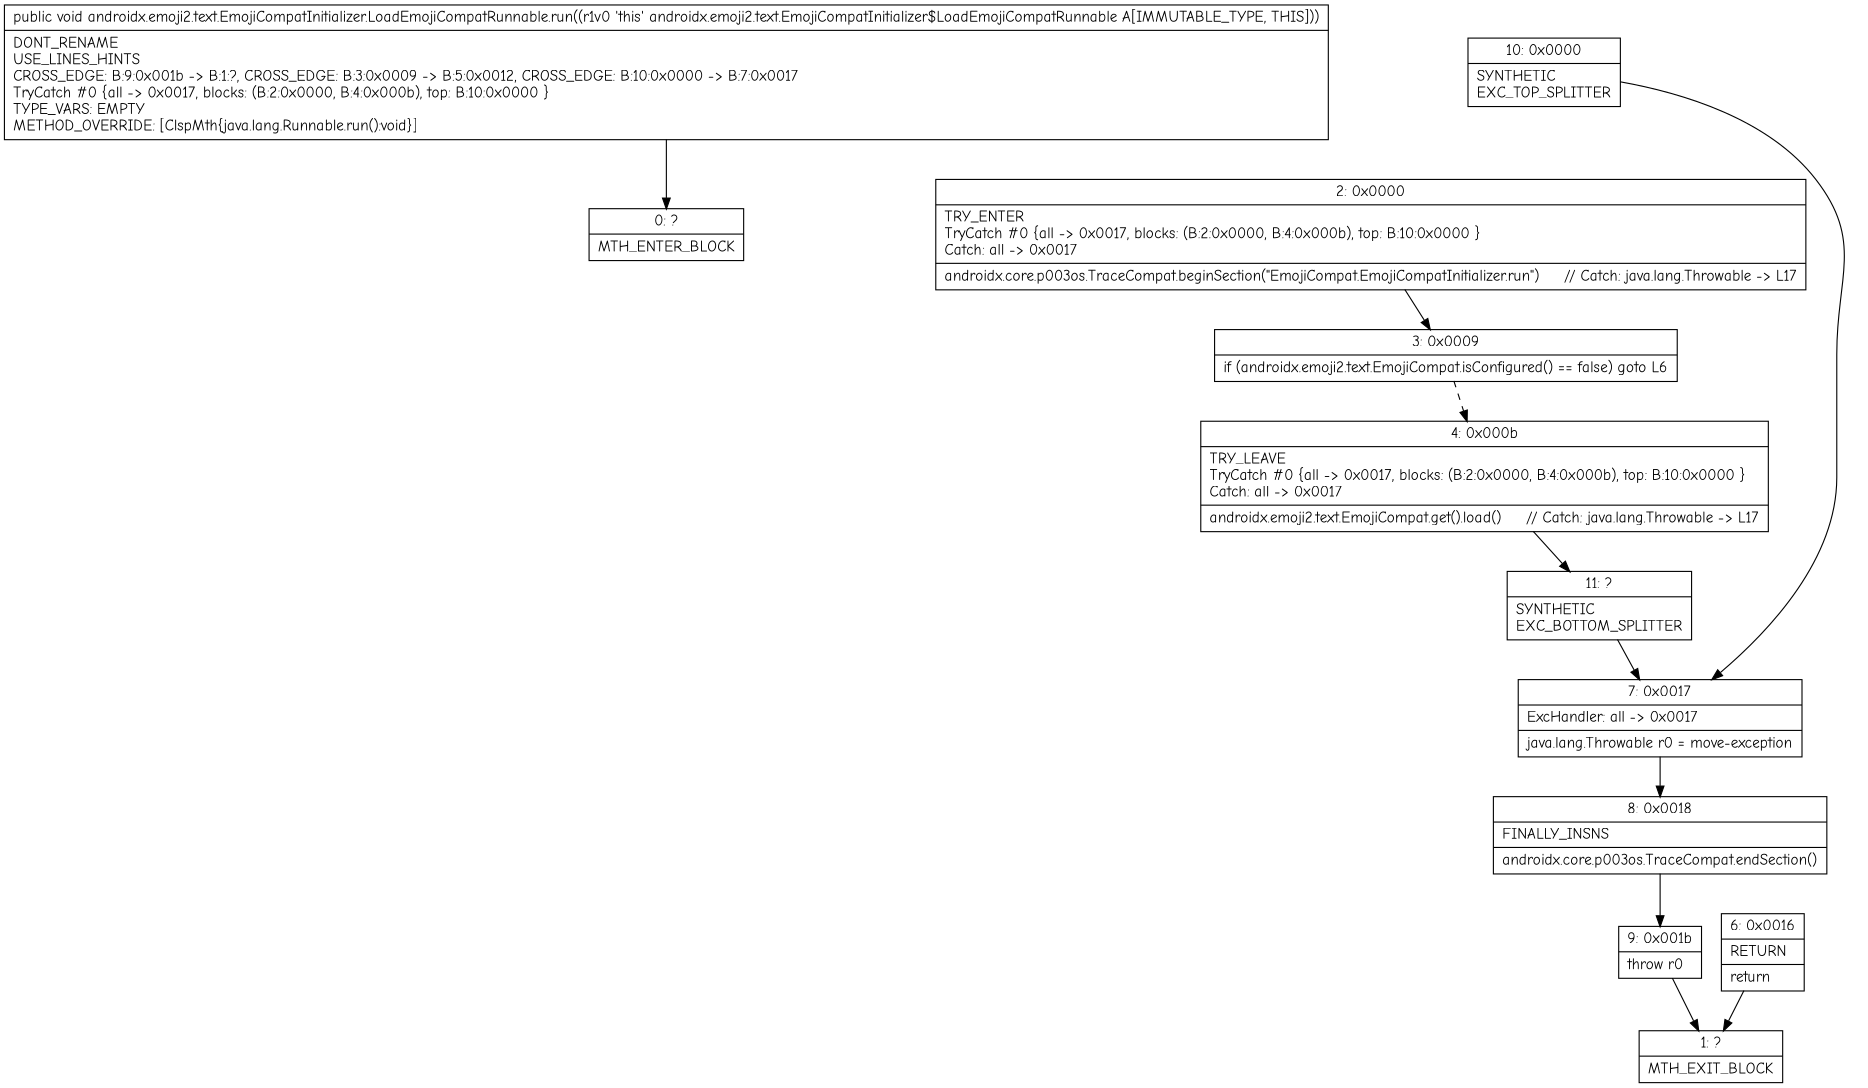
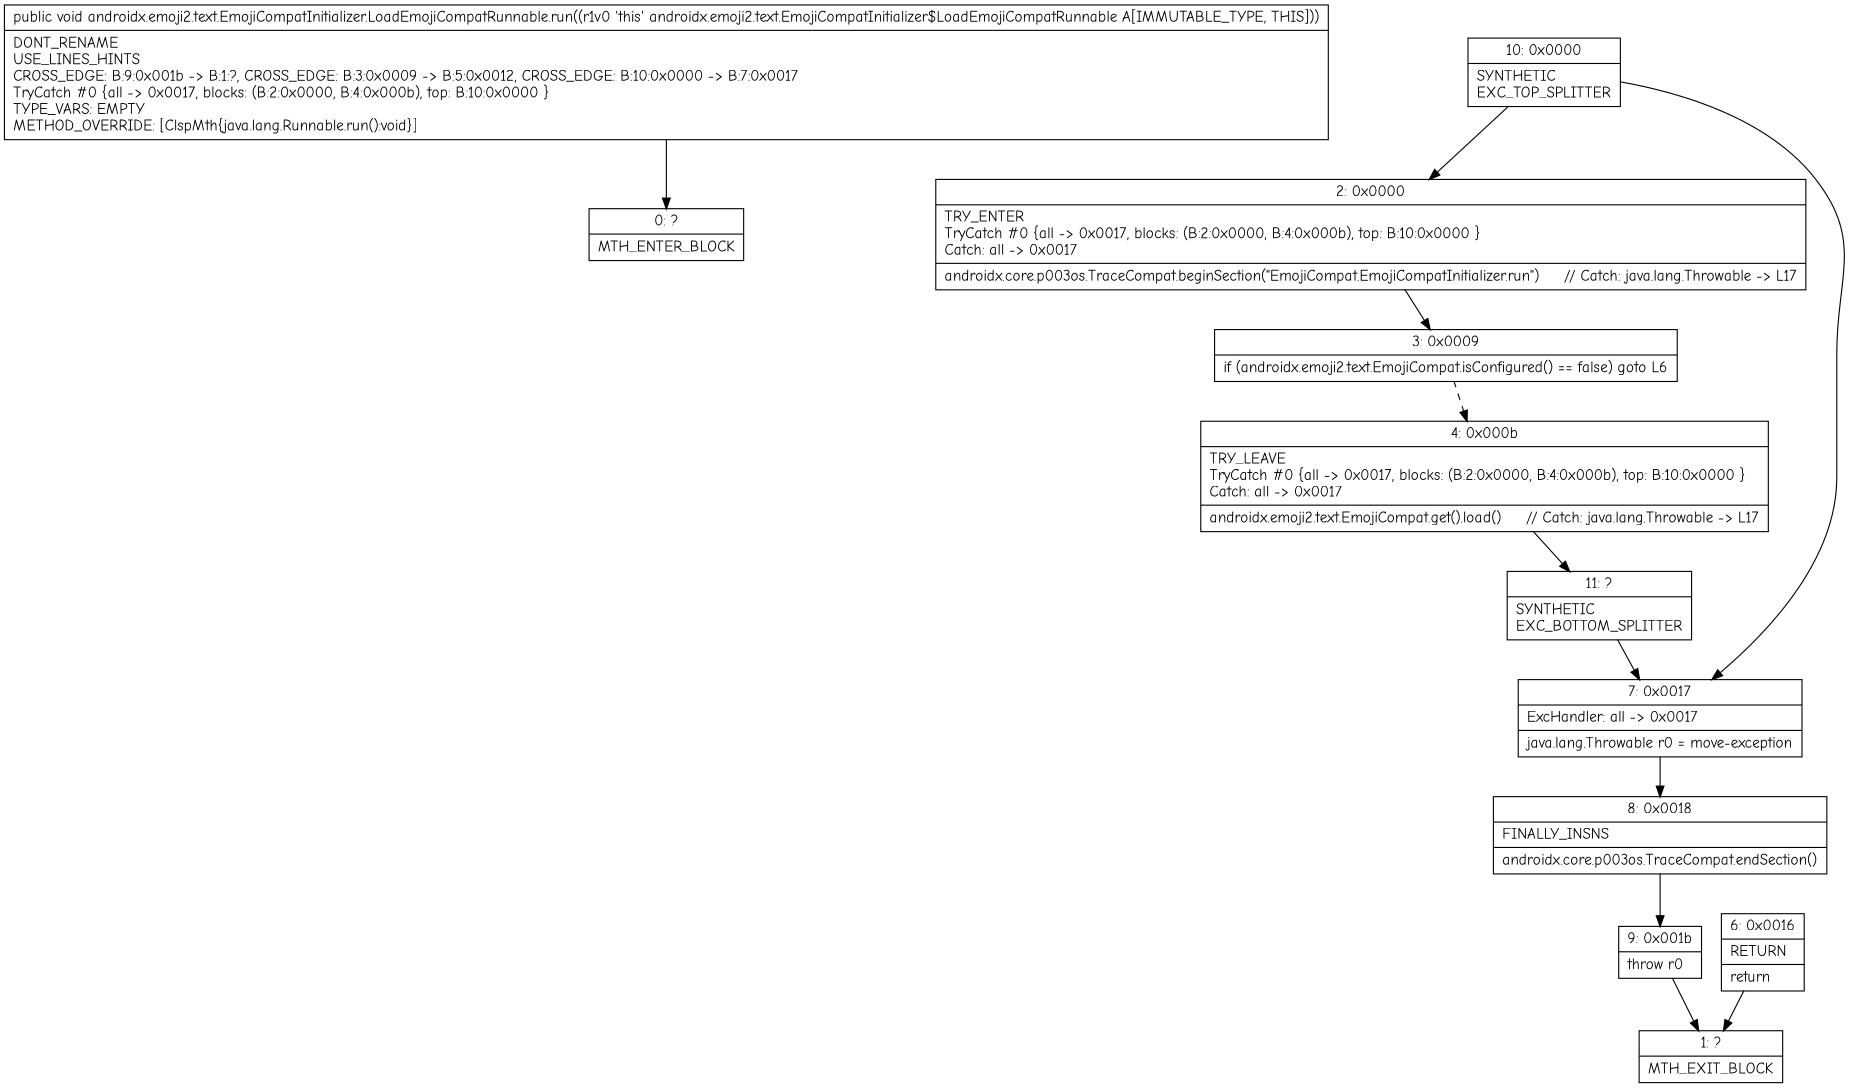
none -> (1473, 139)
